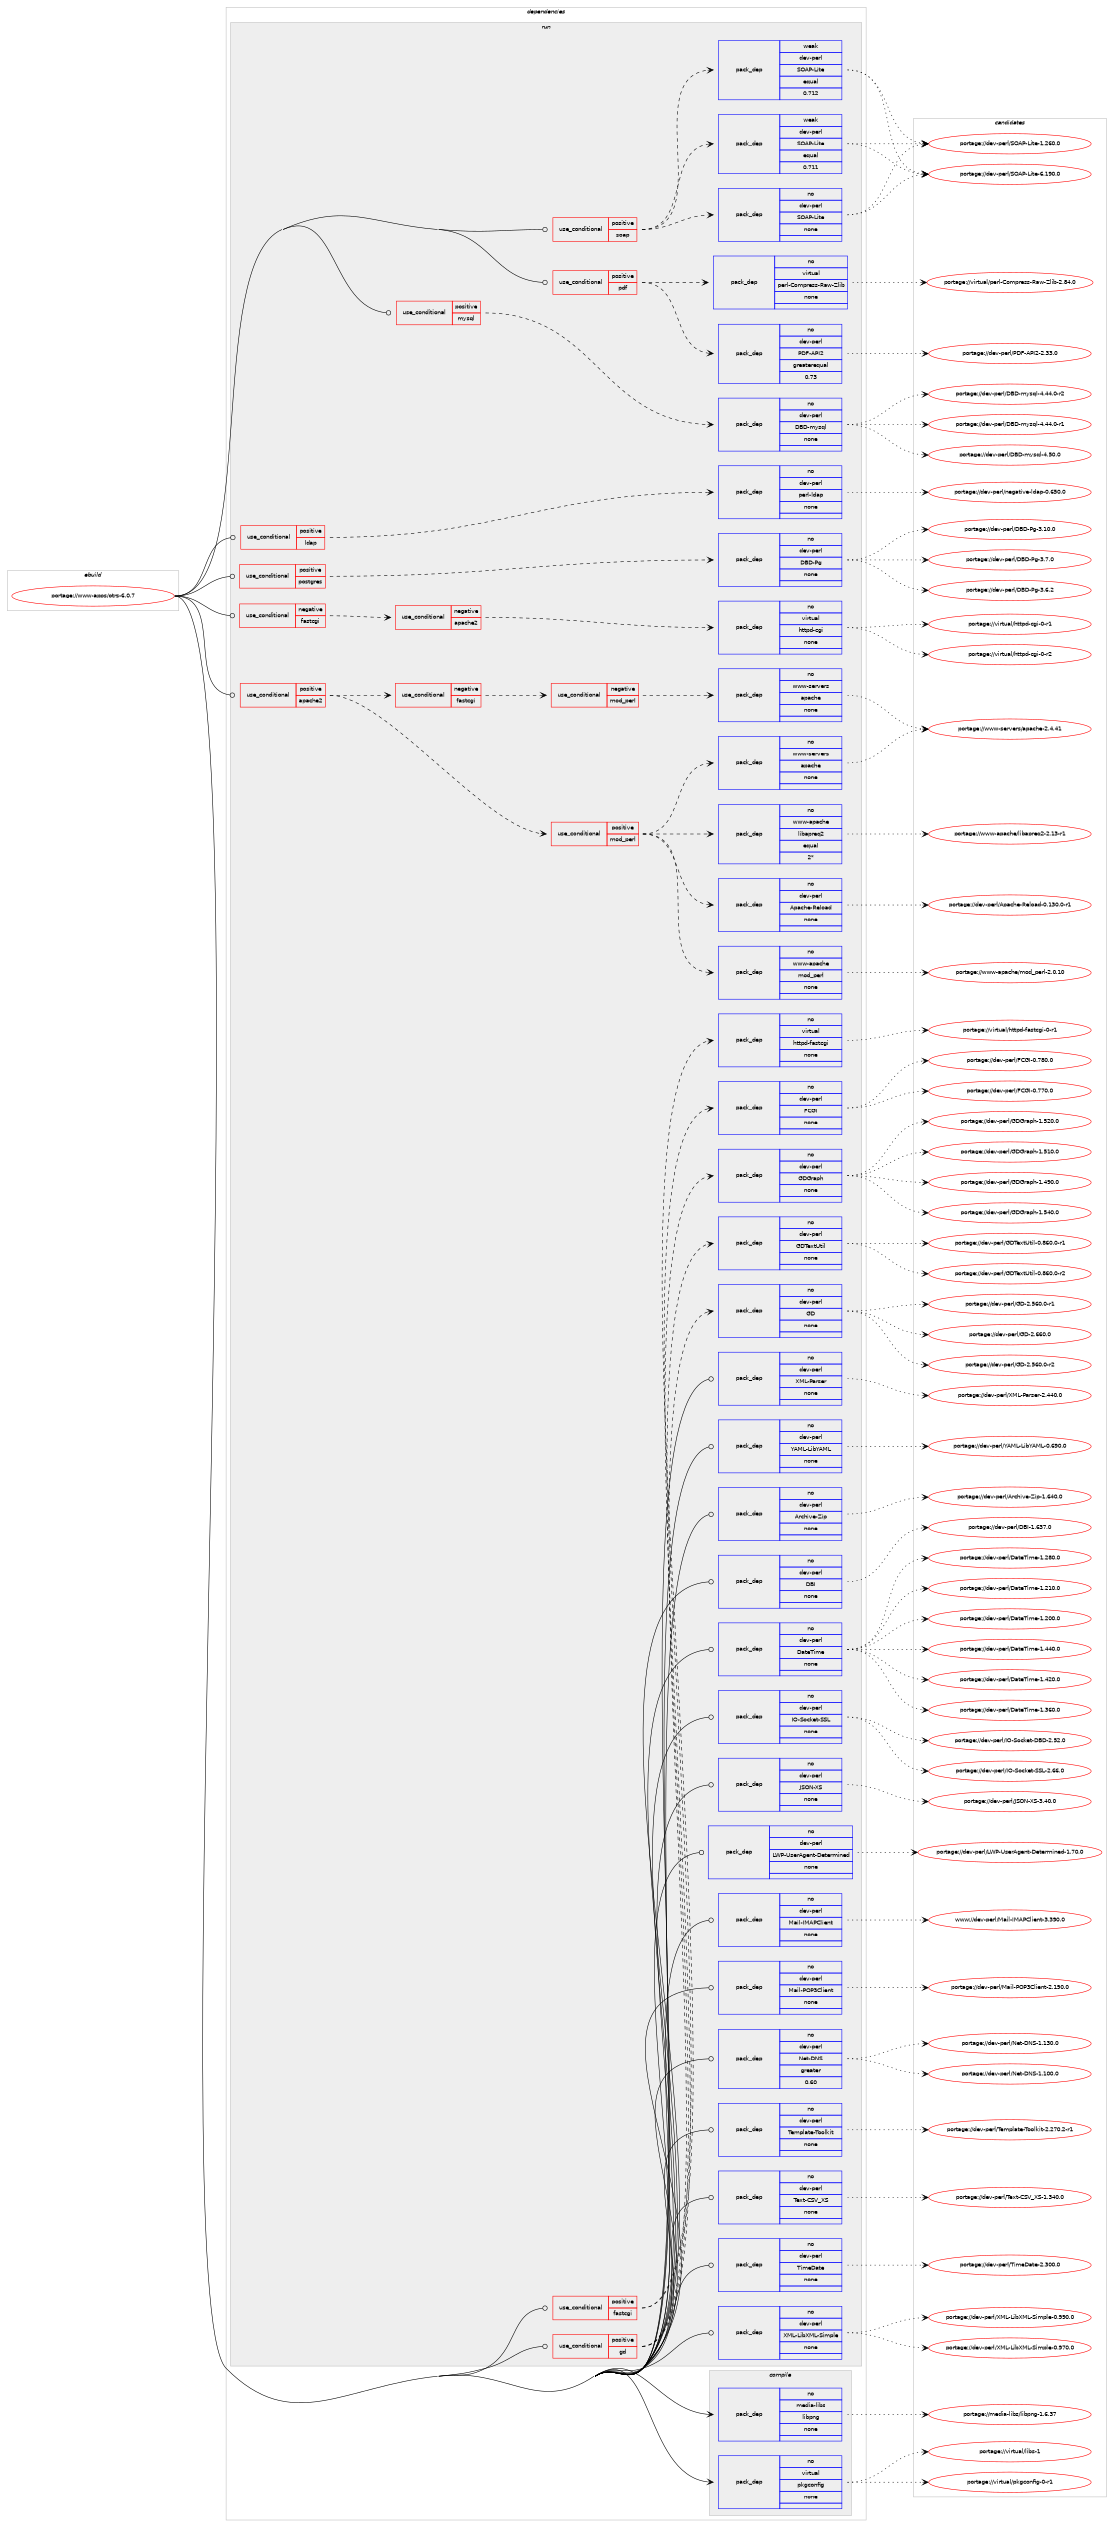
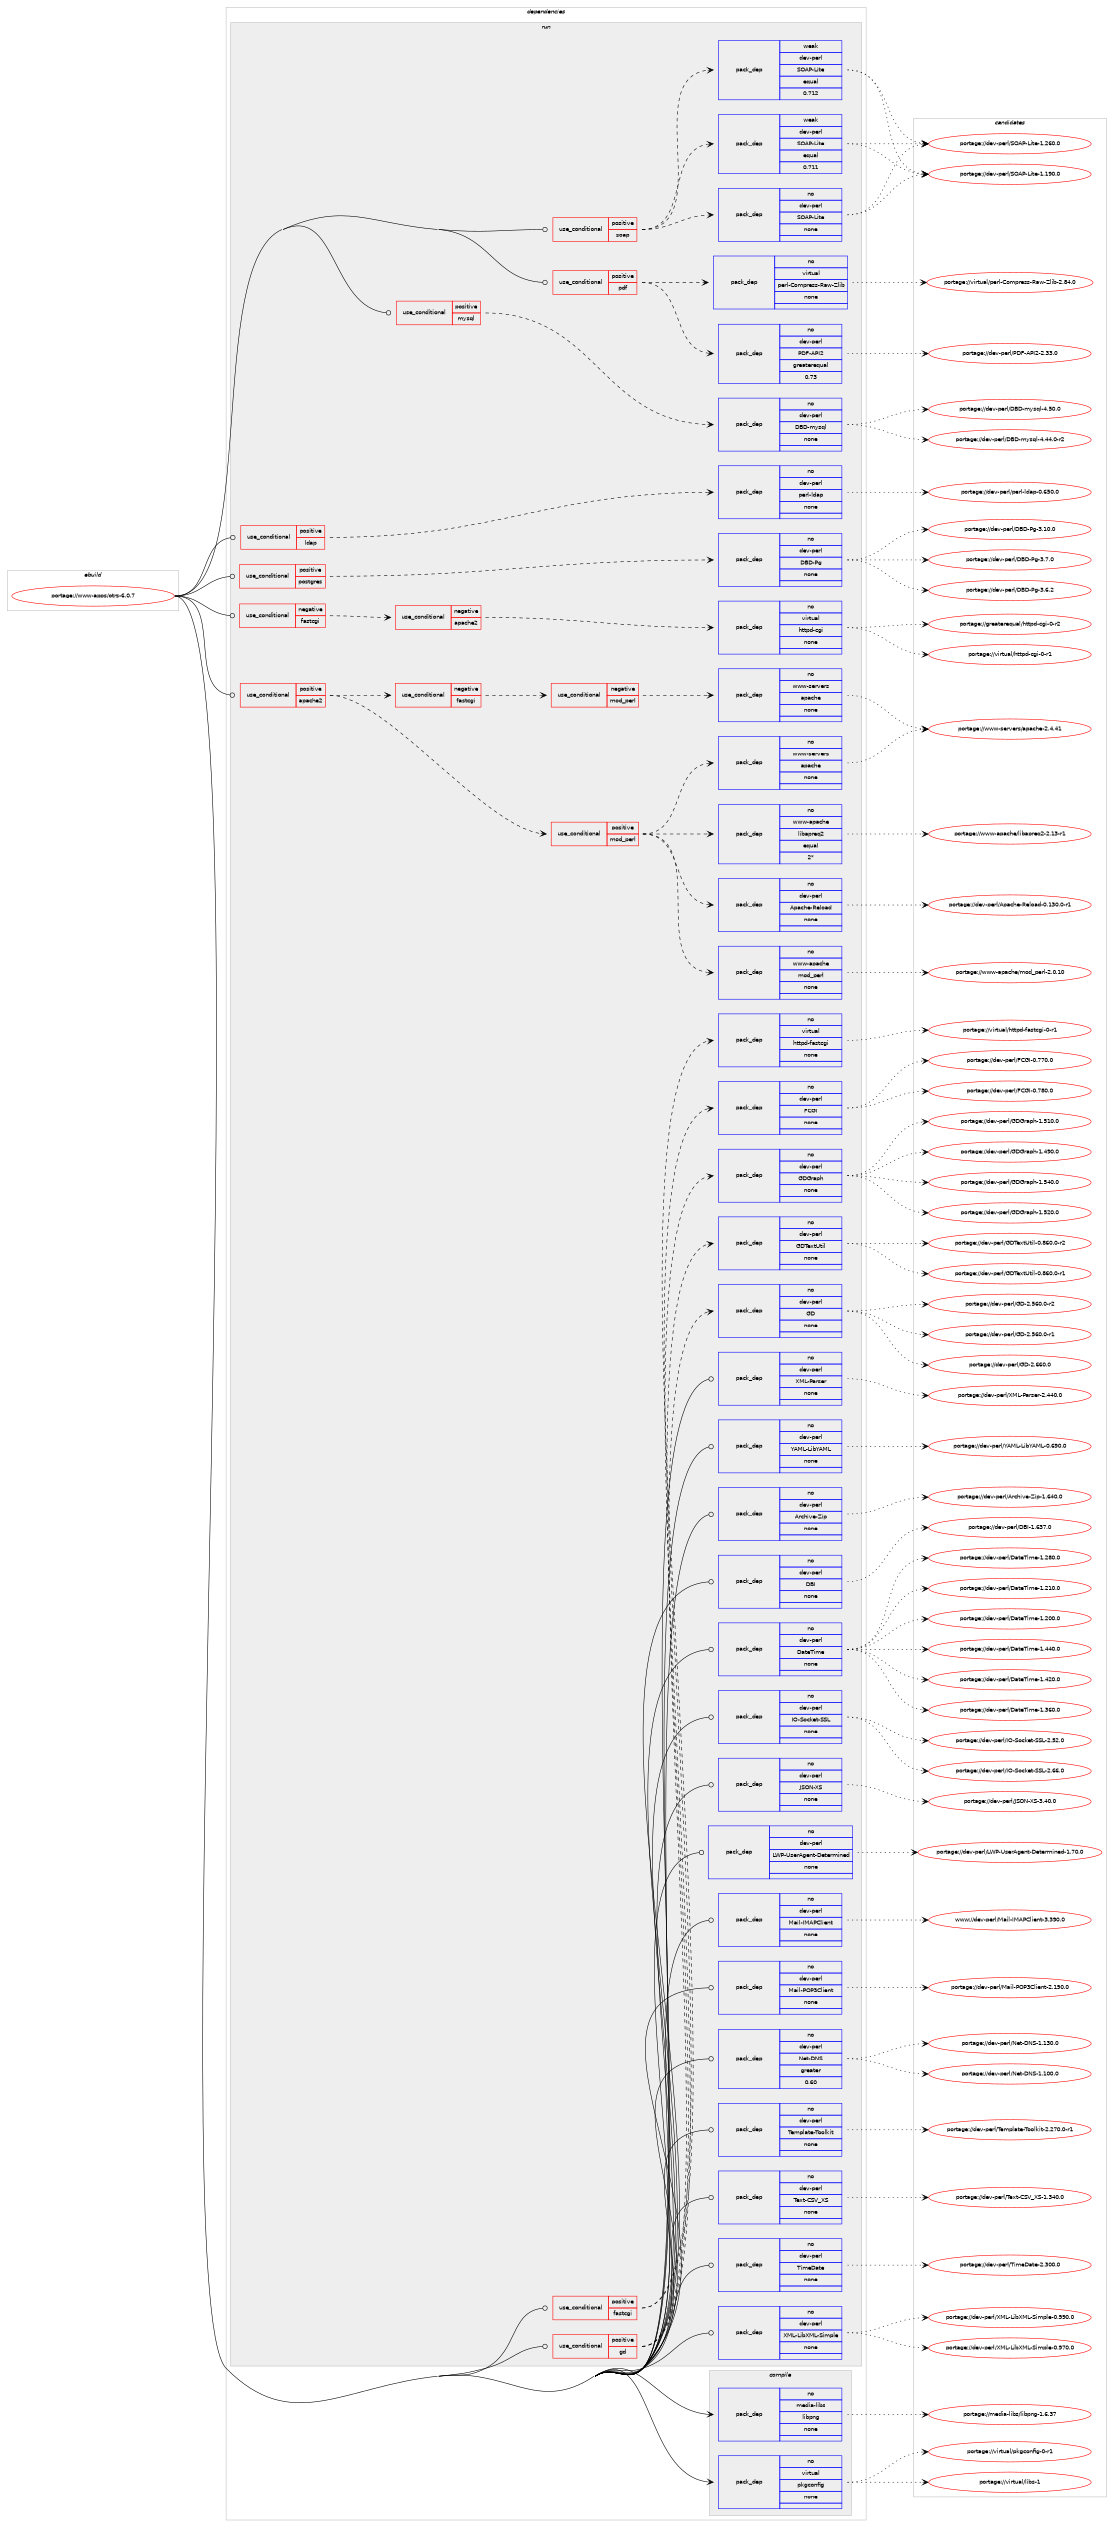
(1010, 174) -> (1010, 174)
(1010, 425) -> none
(1010, 492) -> (1010, 492)
(1010, 655) -> (1010, 624)
(1010, 1741) -> (1010, 1741)
(1010, 2130) -> (1010, 2130)
